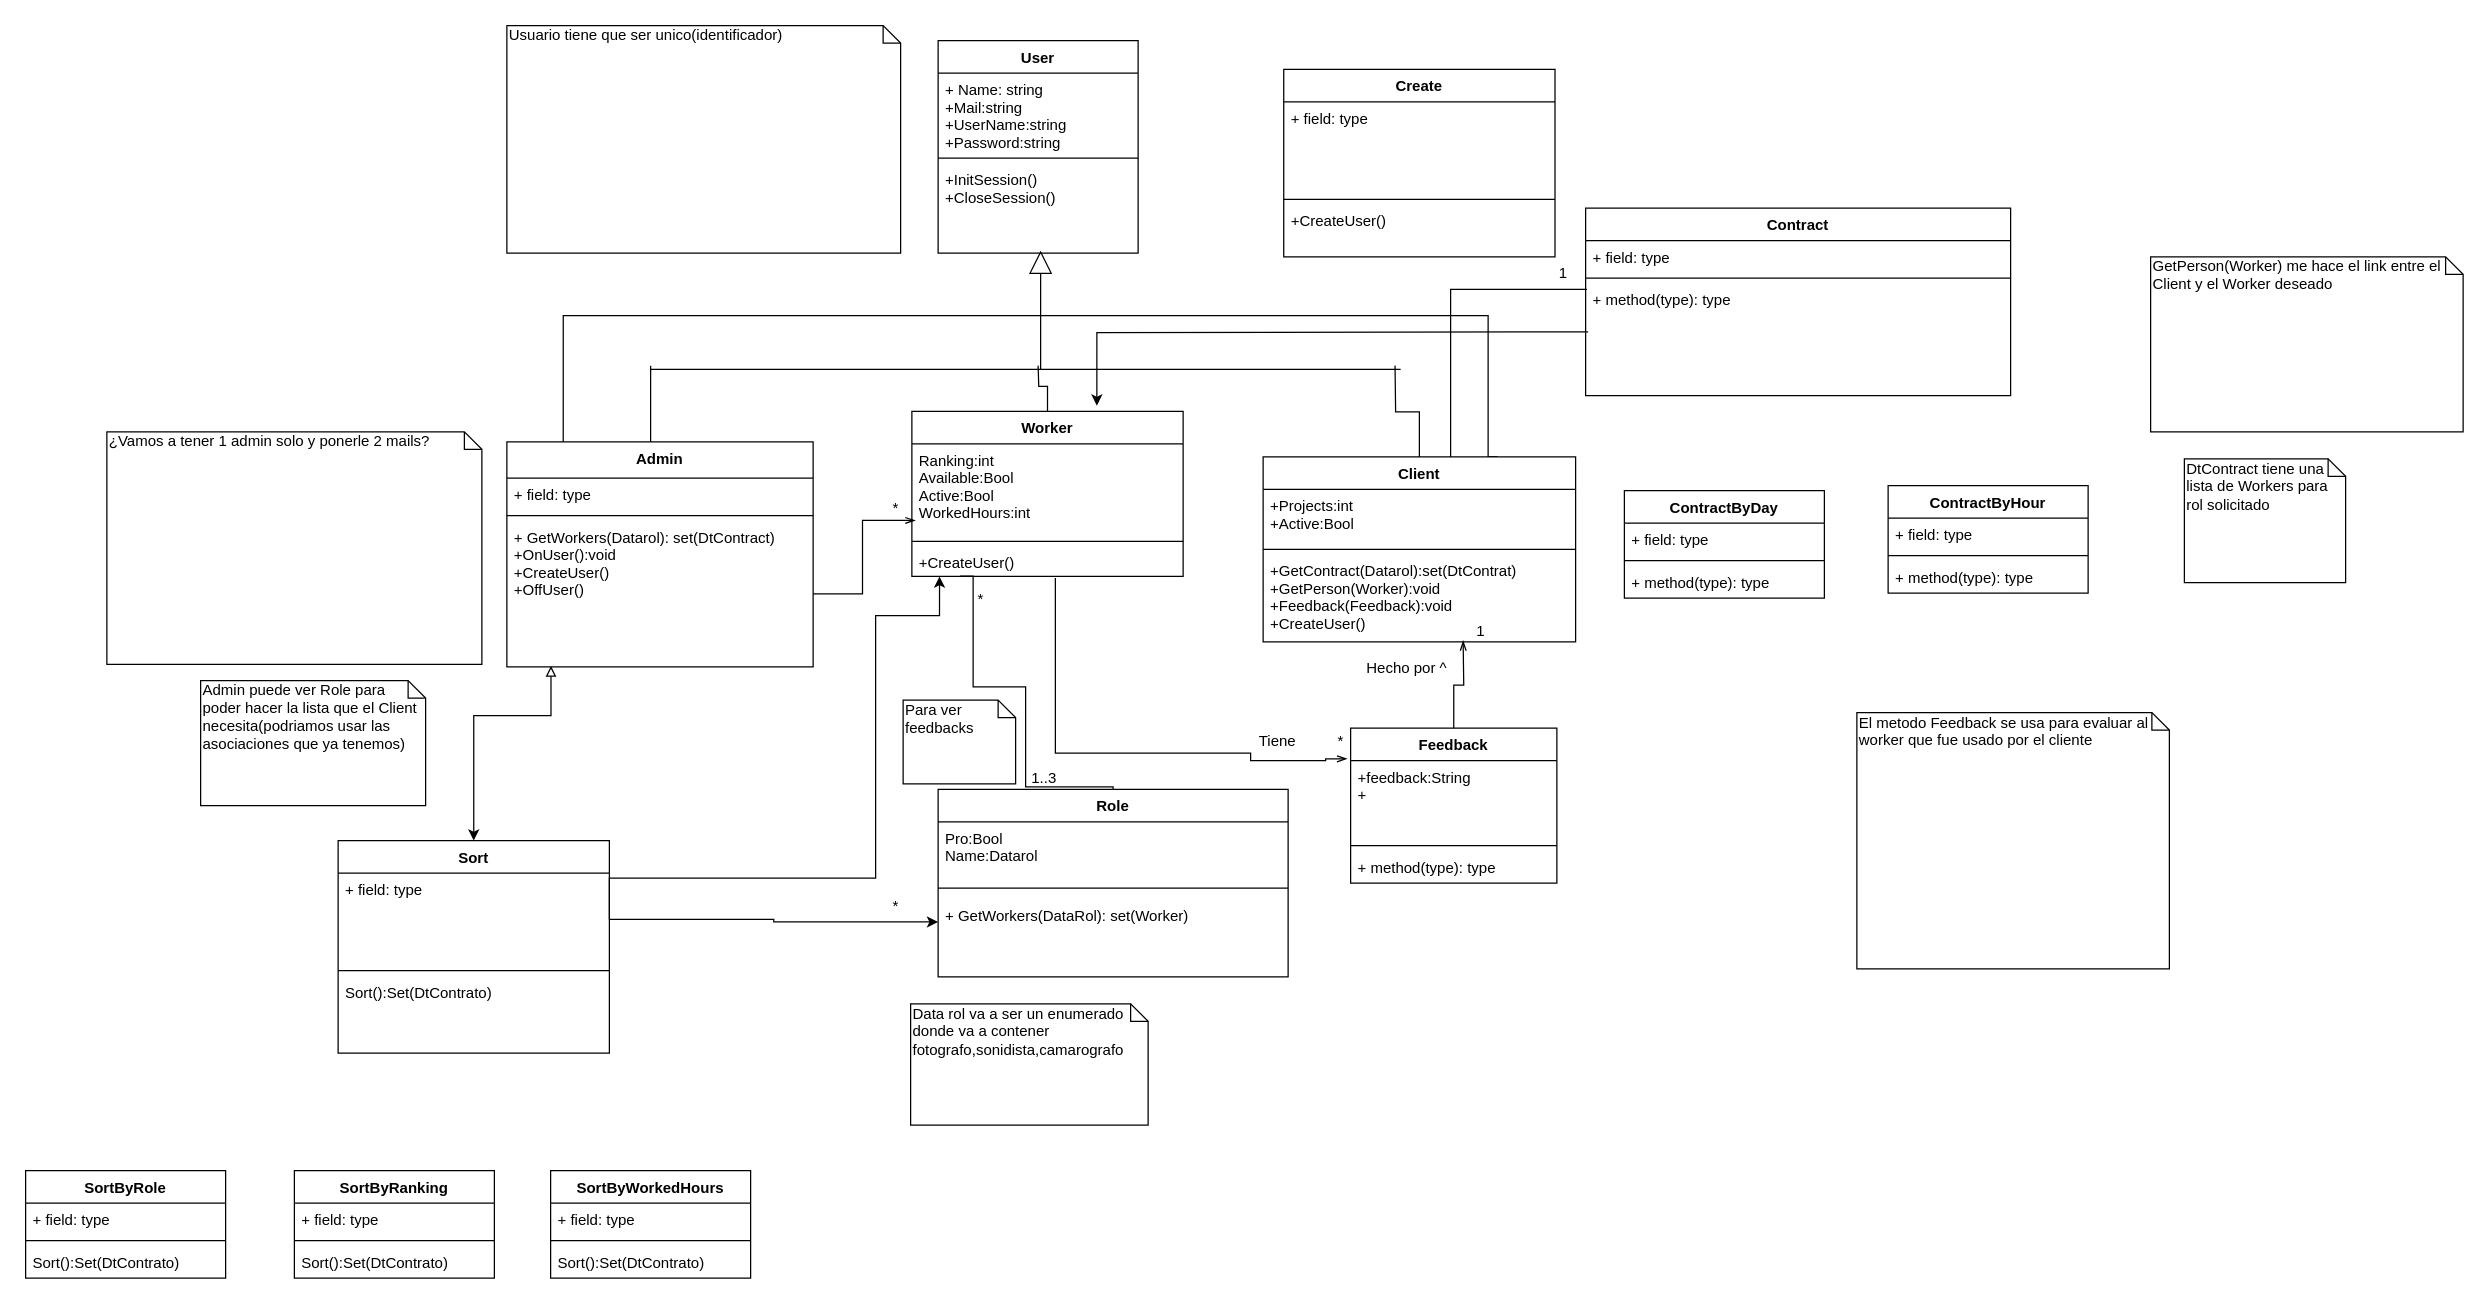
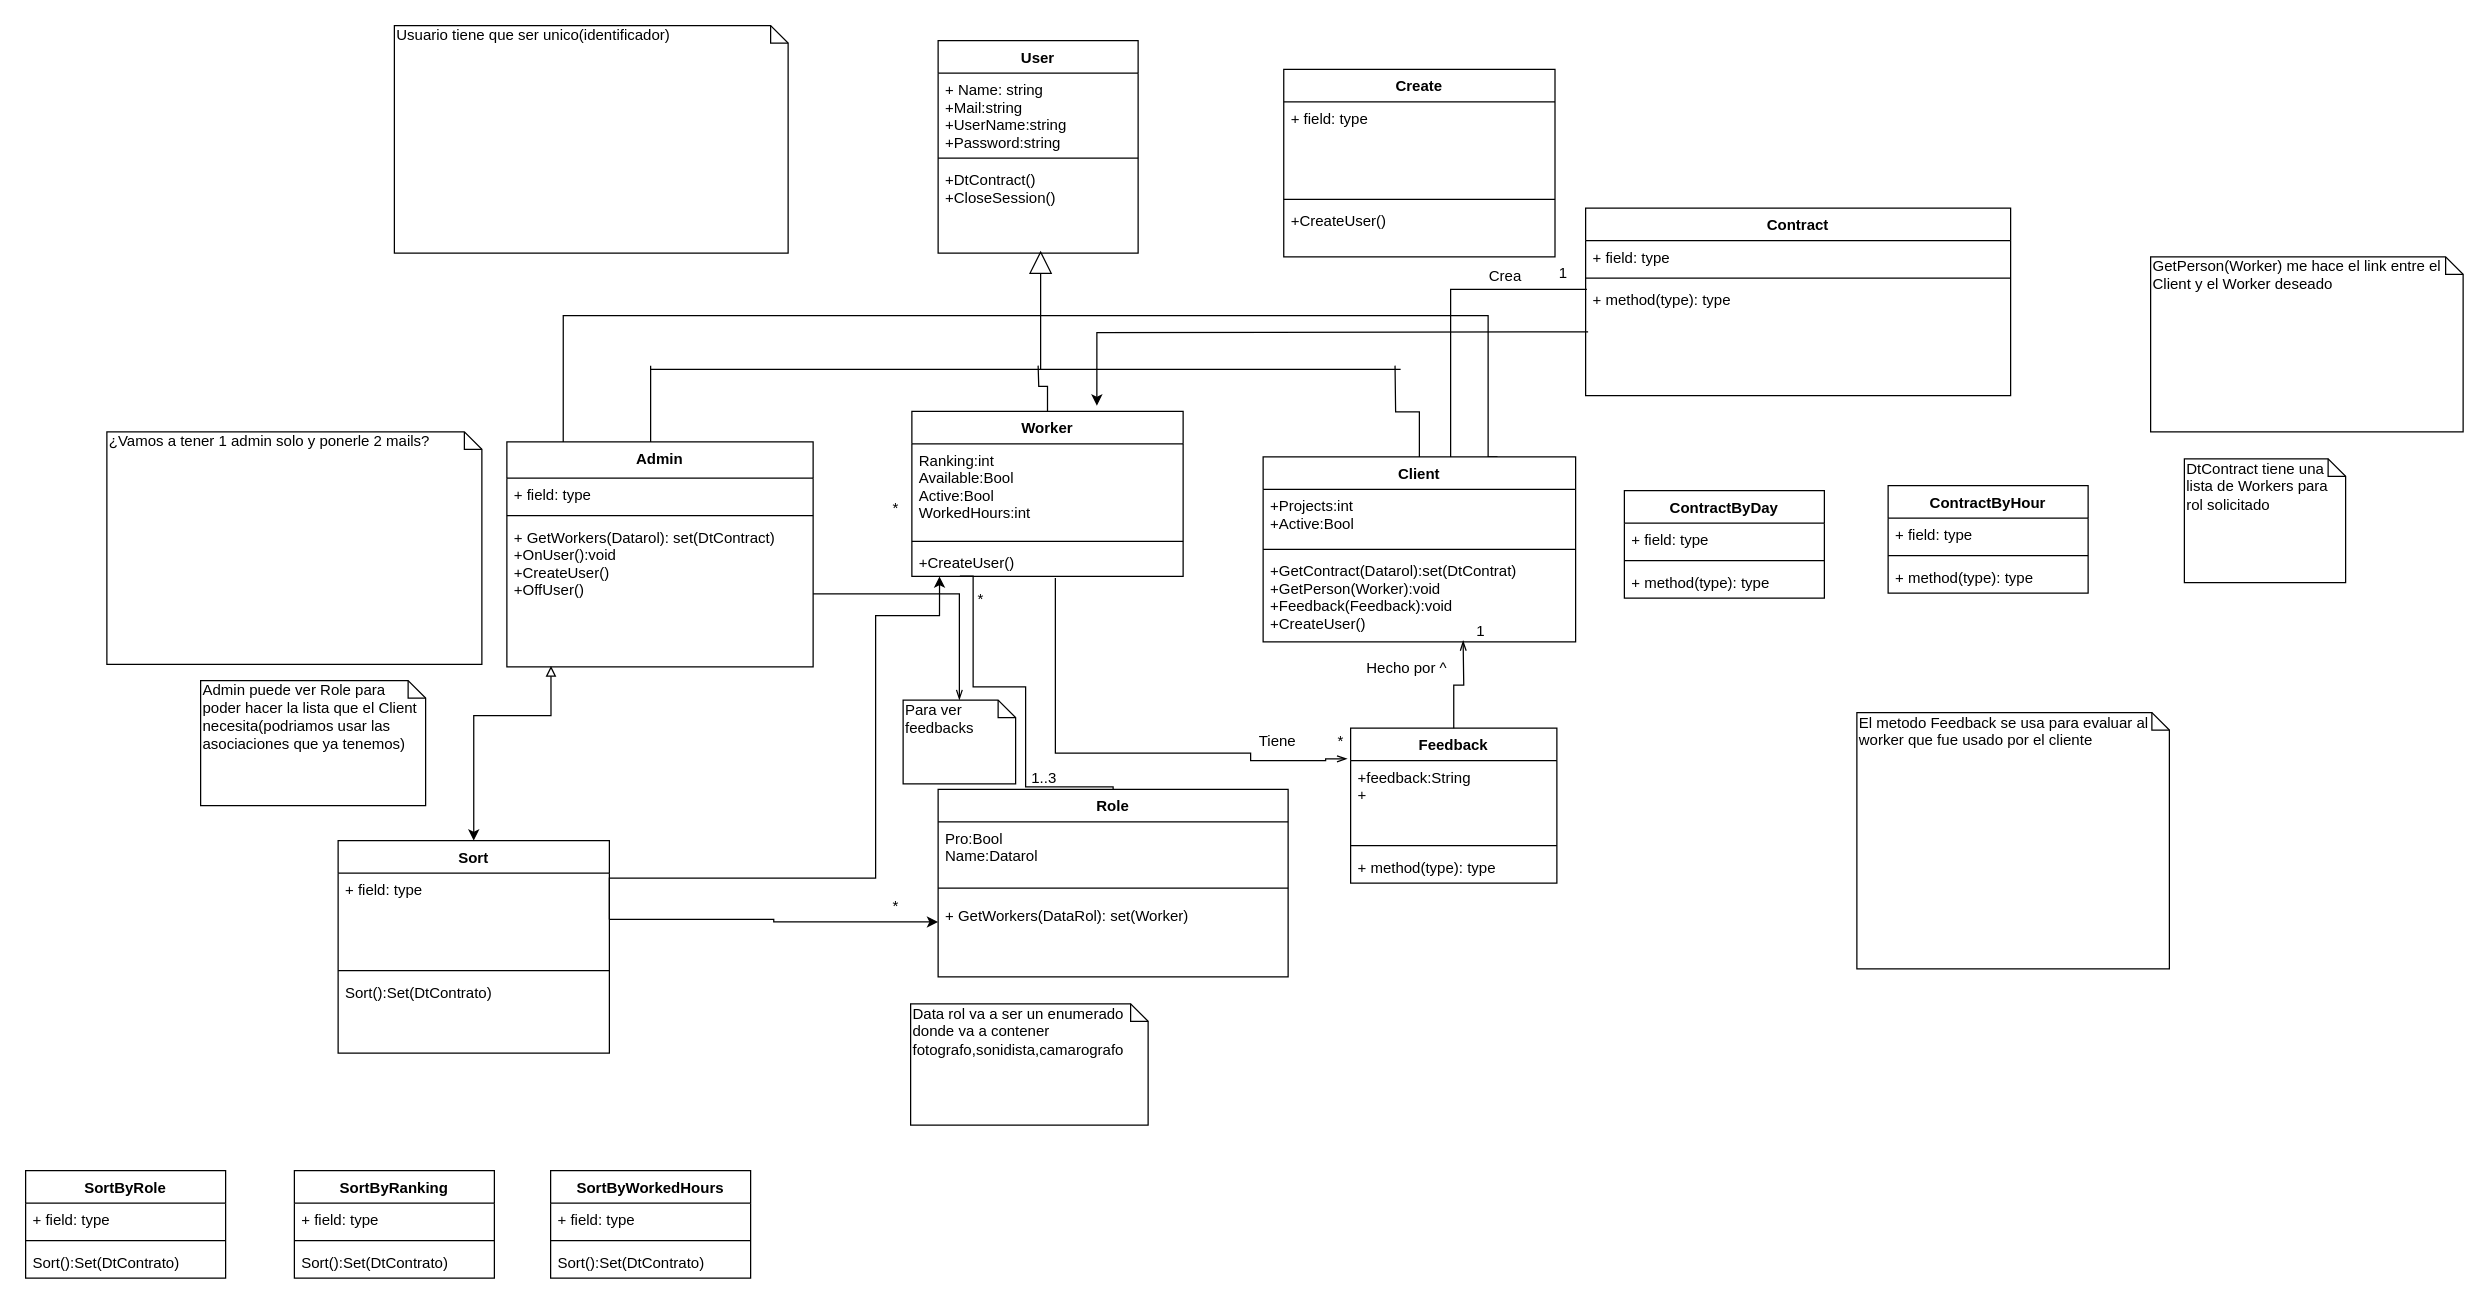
(704, 139) -> (591, 139)
(1000, 180) -> (1000, 180)
none -> (1511, 277)
(863, 535) -> (959, 596)
